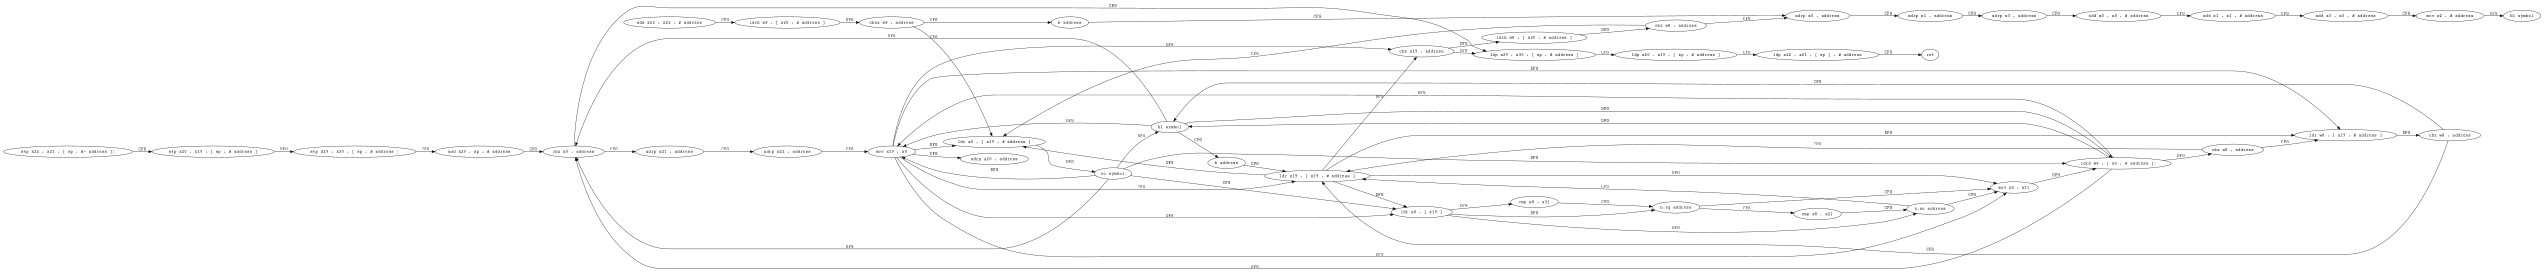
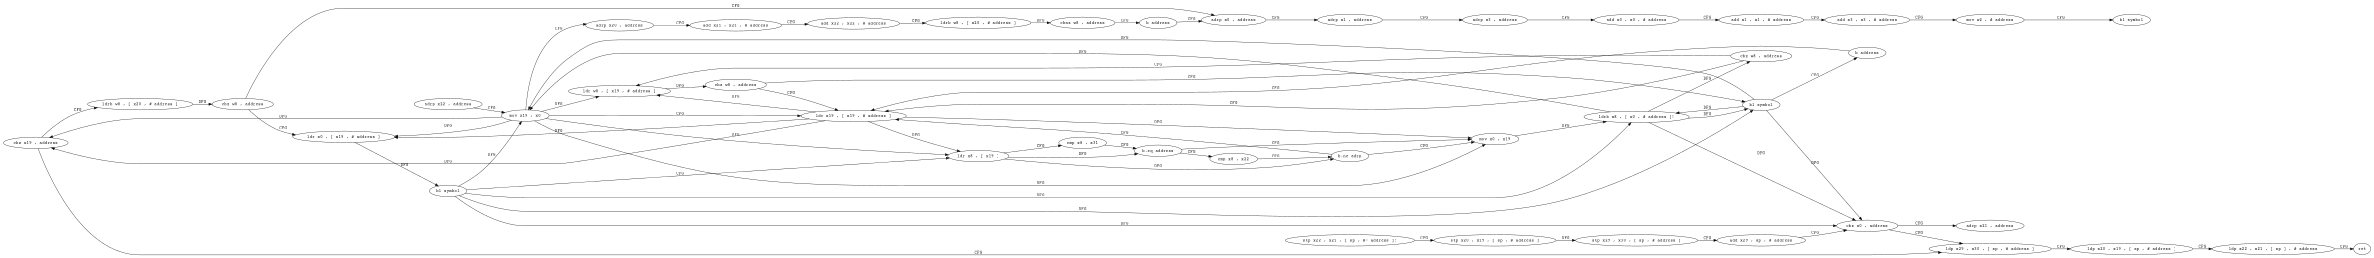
none -> (736, 25)
(960, 73) -> none
(727, 152) -> none
(1930, 209) -> (1350, 156)
